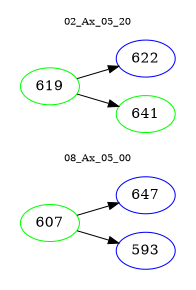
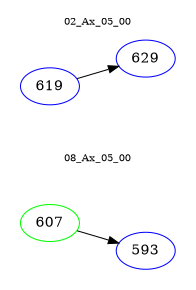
(98, 22) -> (98, 22)
(146, 59) -> (146, 59)
(50, 86) -> (50, 86)
(146, 114) -> none
(146, 195) -> none
